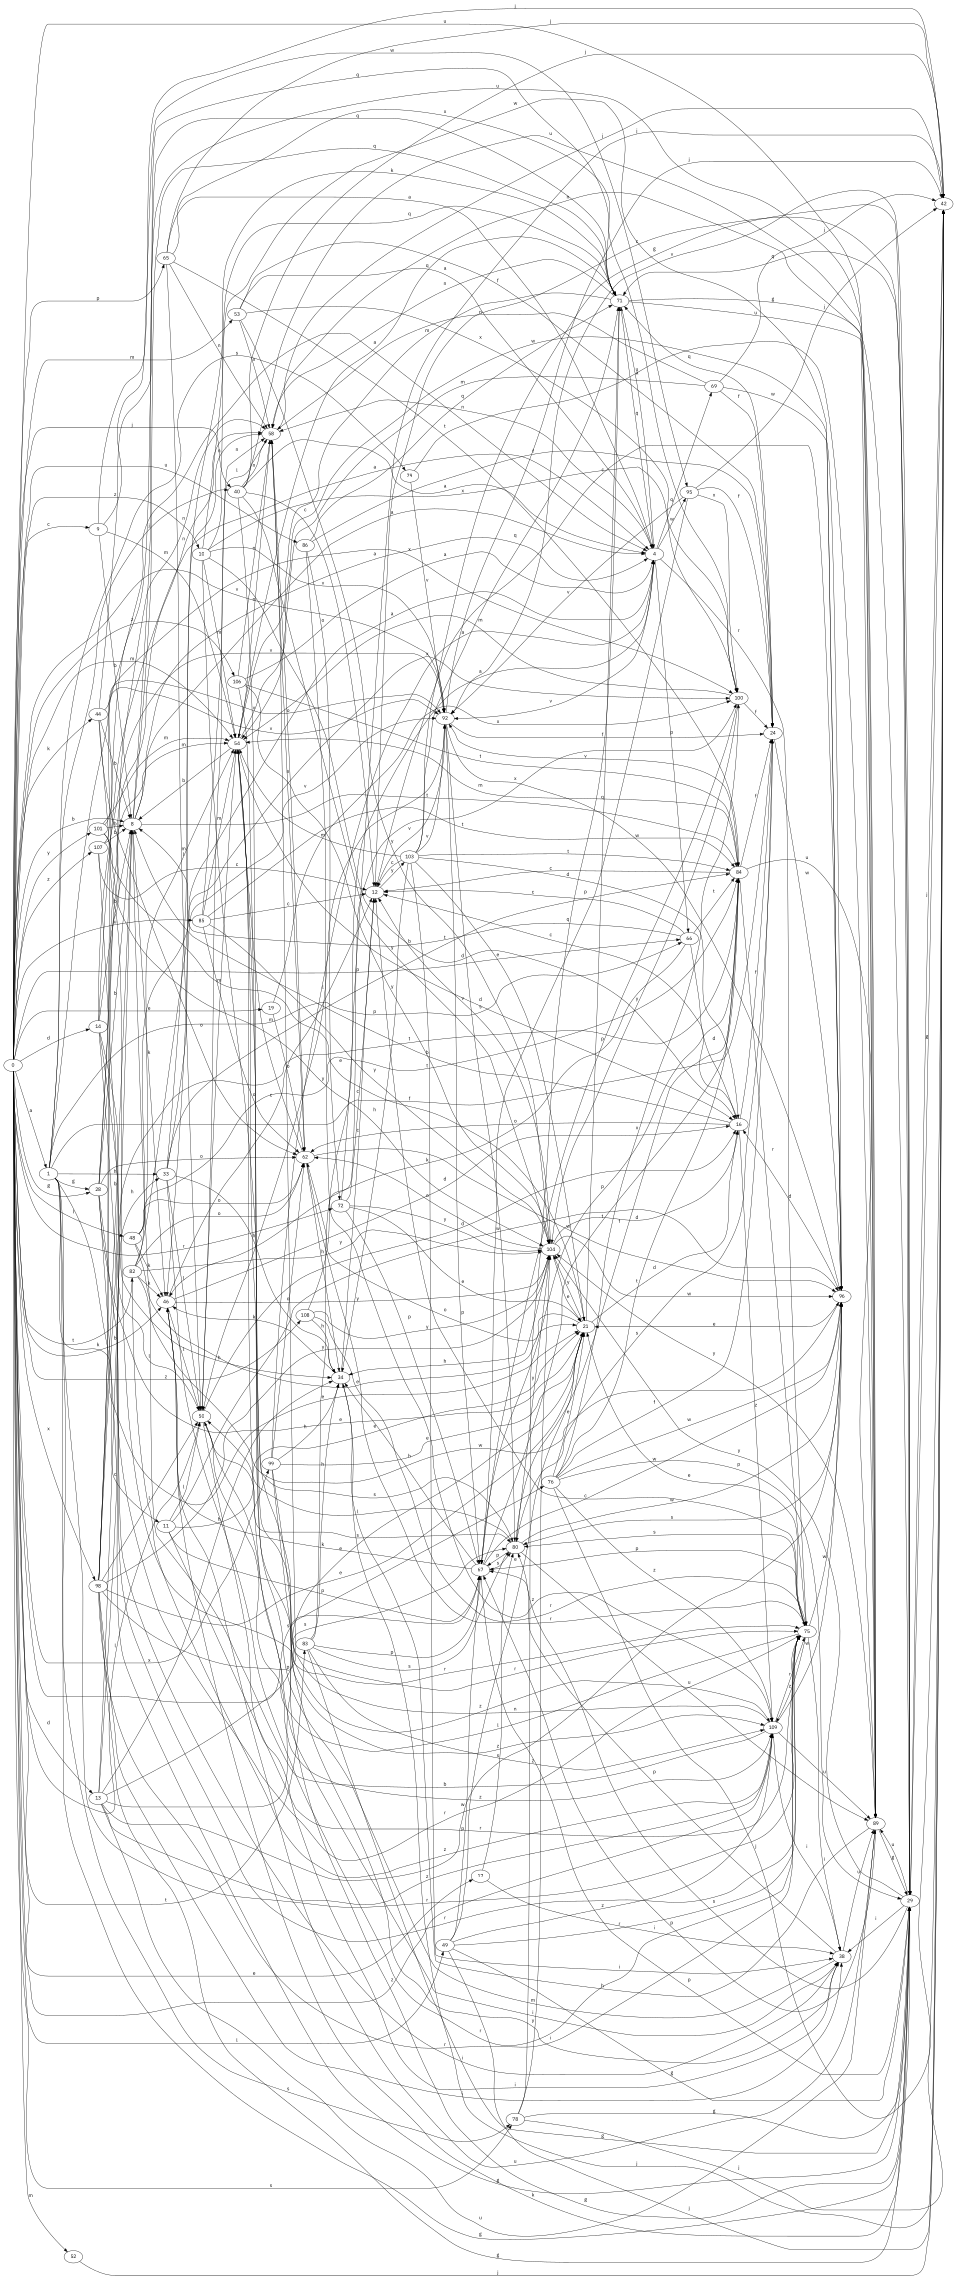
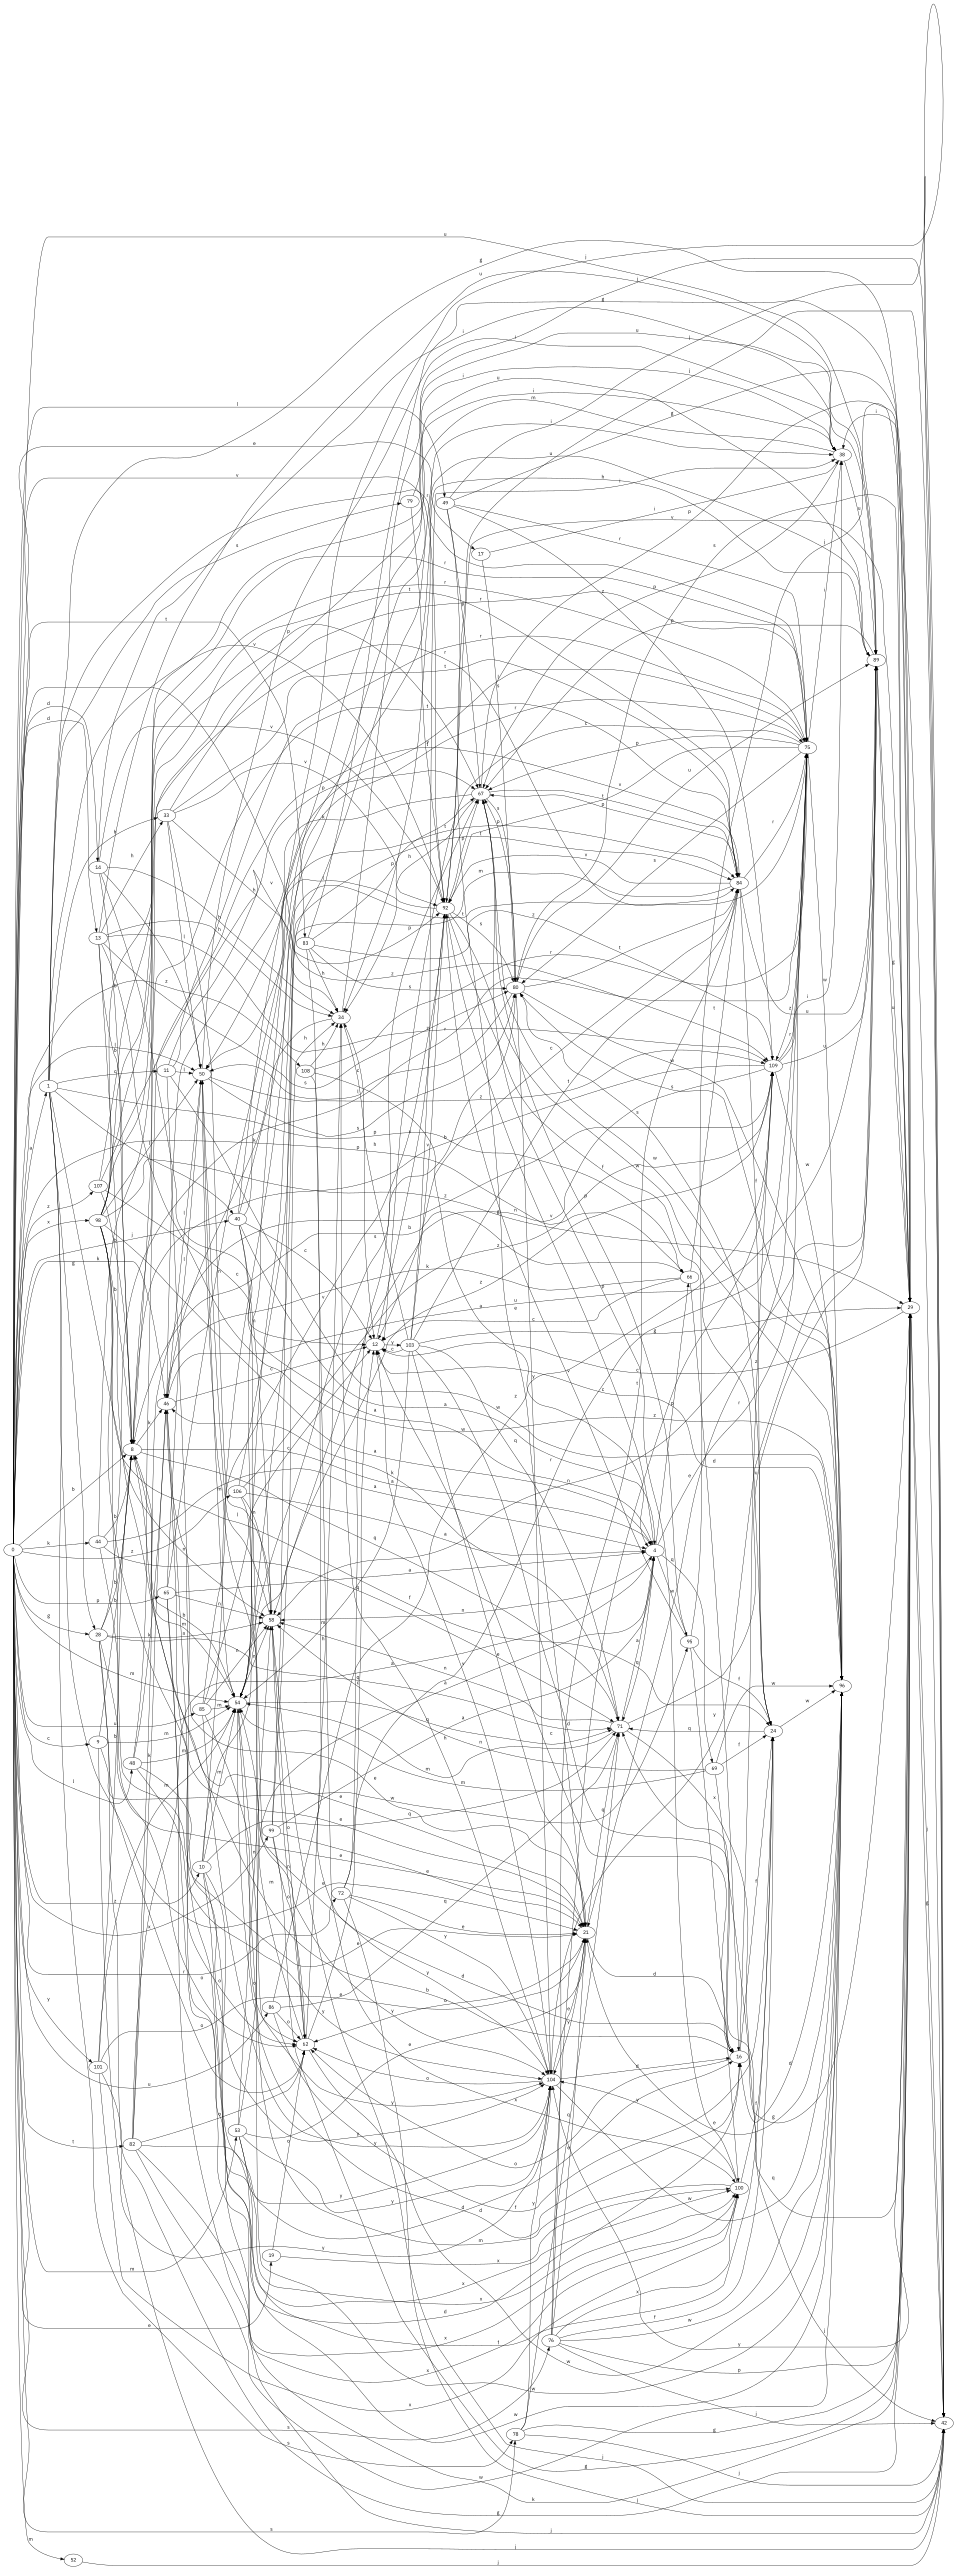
none -> (615, 795)
(330, 873) -> (287, 2025)
none -> (426, 2046)
